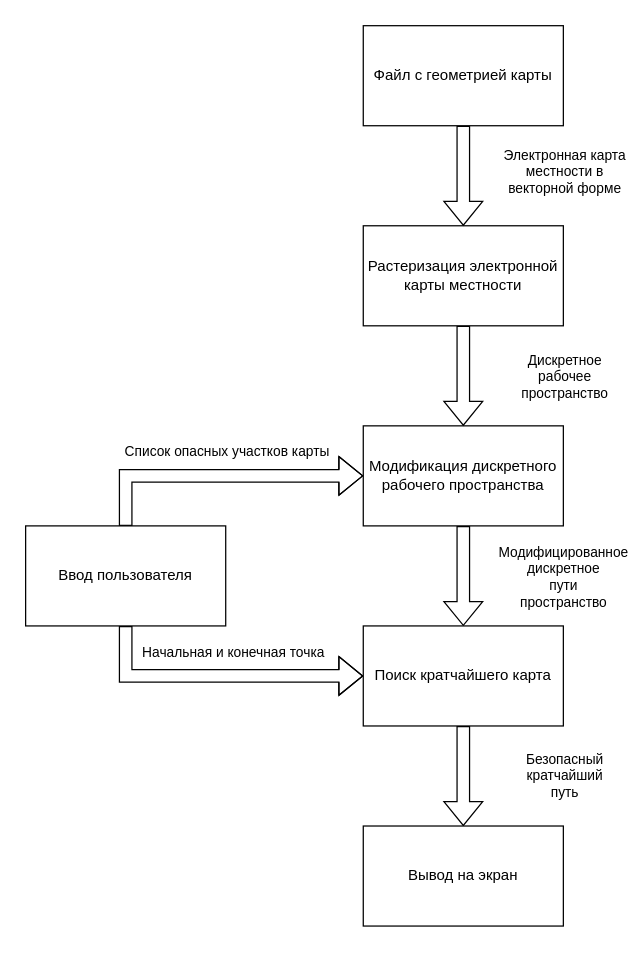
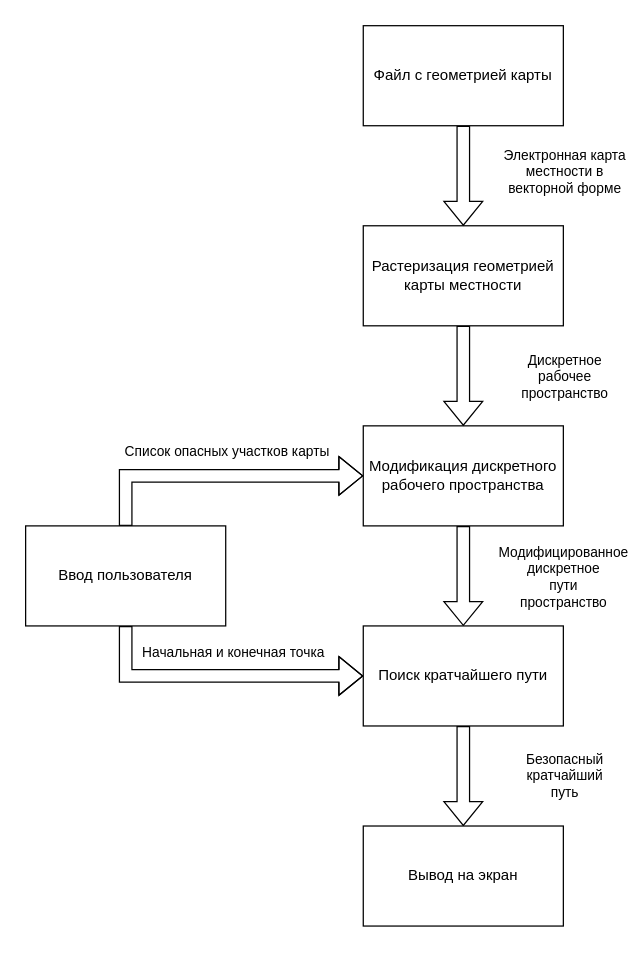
(463, 276) -> (463, 276)
(463, 676) -> (463, 676)
